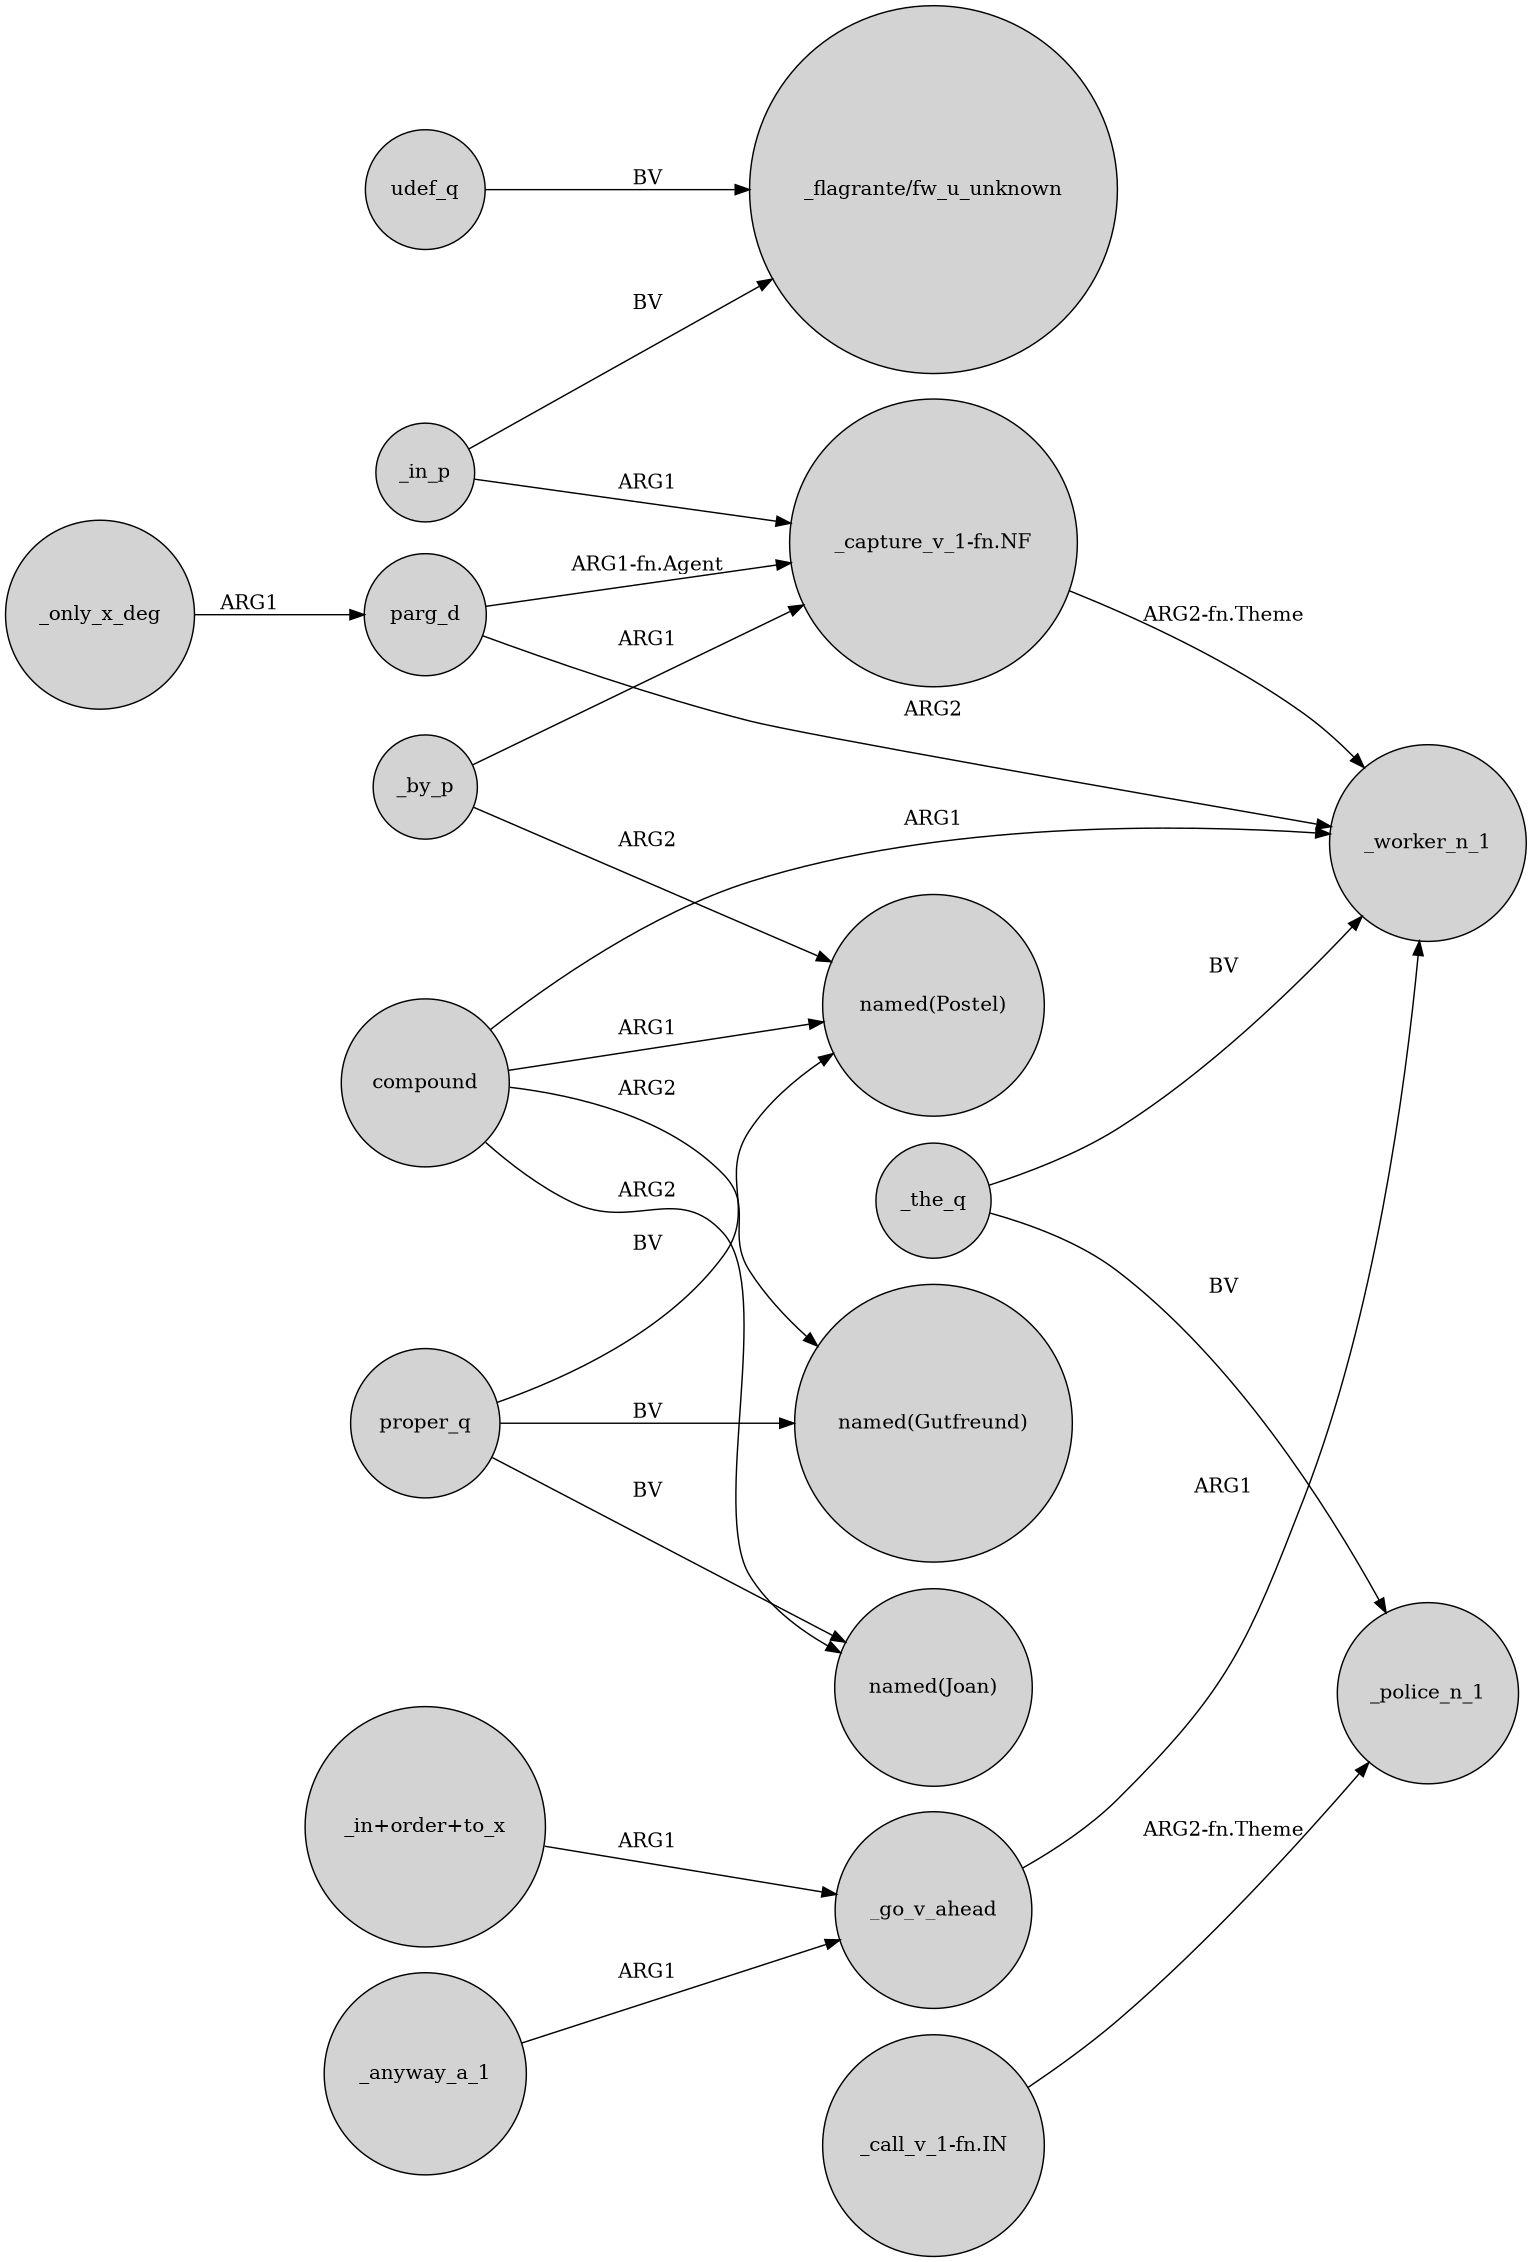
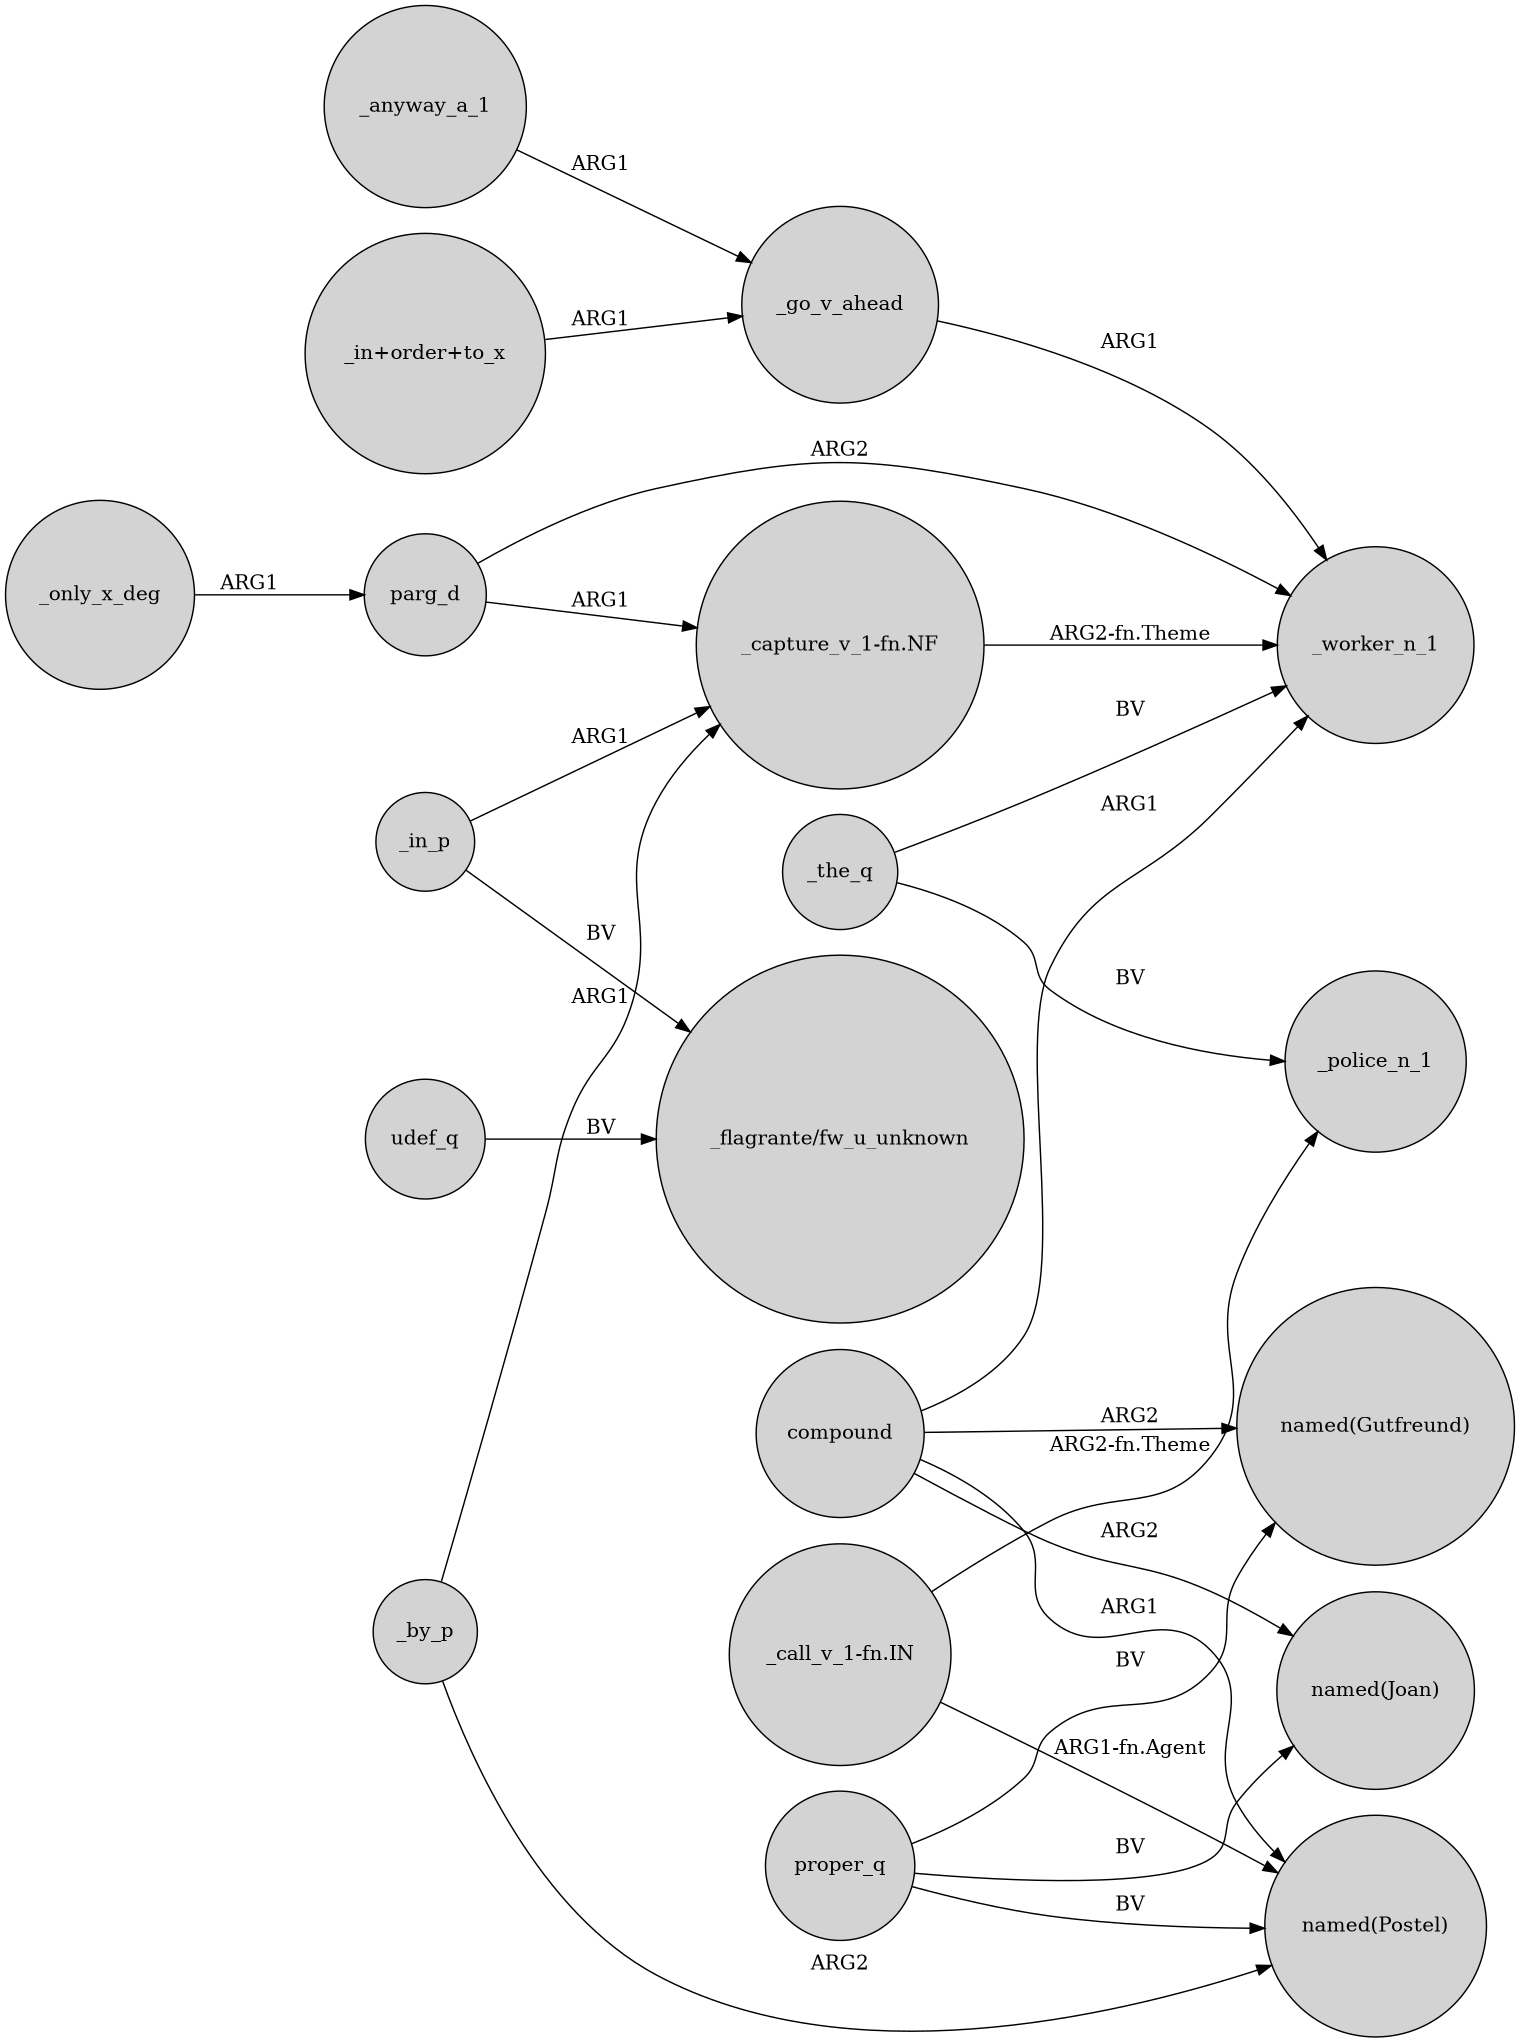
(648, 565) -> (601, 601)
none -> (1104, 1782)
